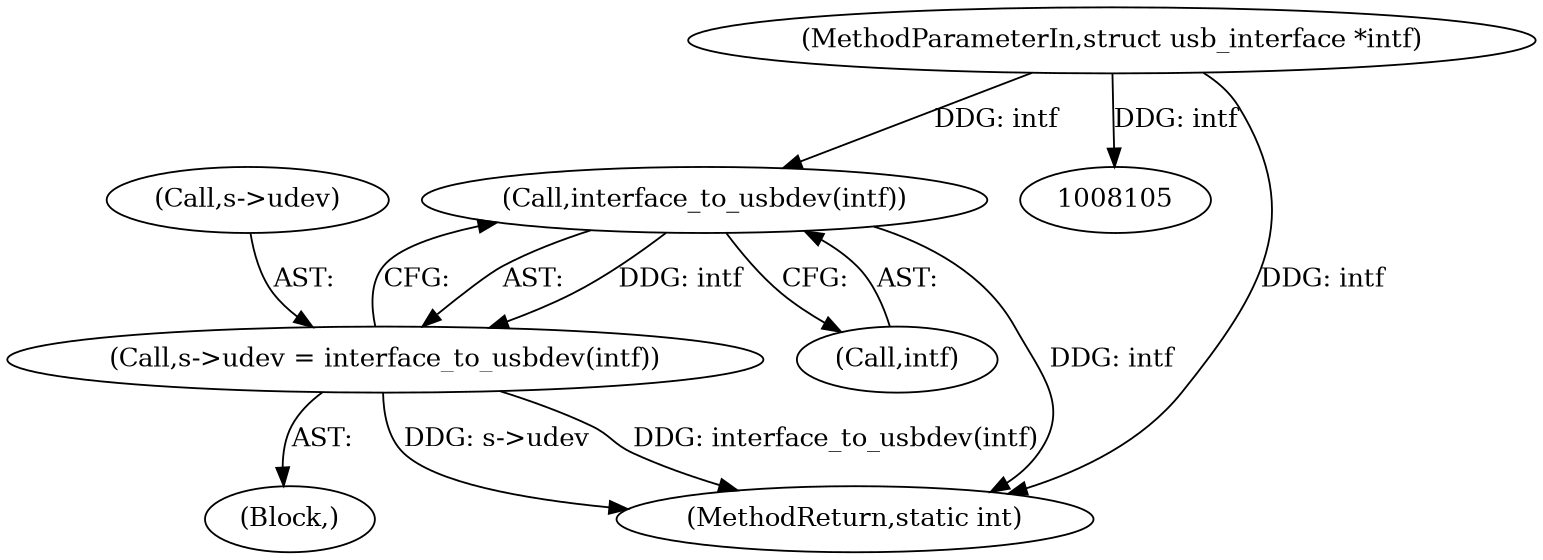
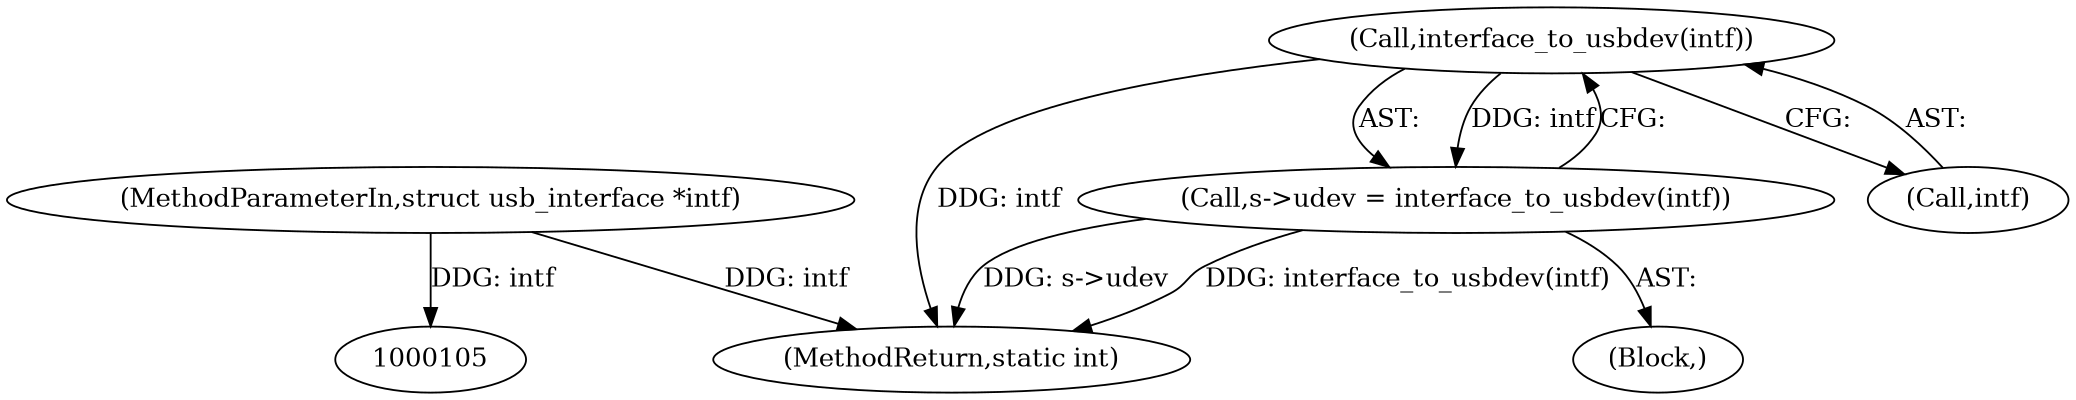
(916, 117) -> none
(248, 200) -> none
(1116, 200) -> (431, 360)
